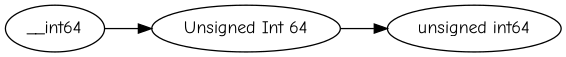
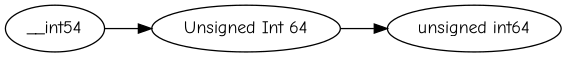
(55, 29) -> (55, 29)
